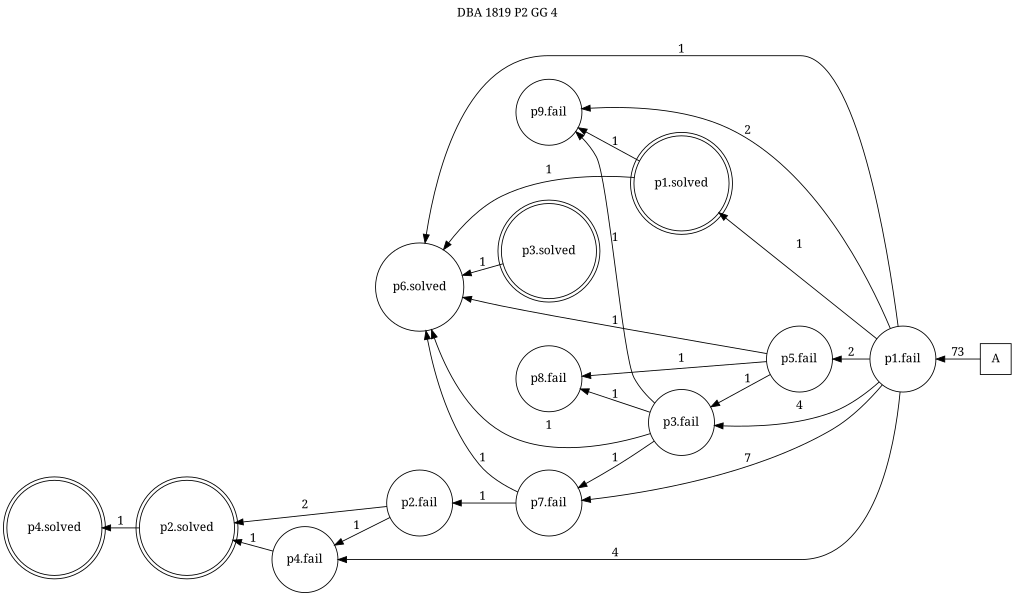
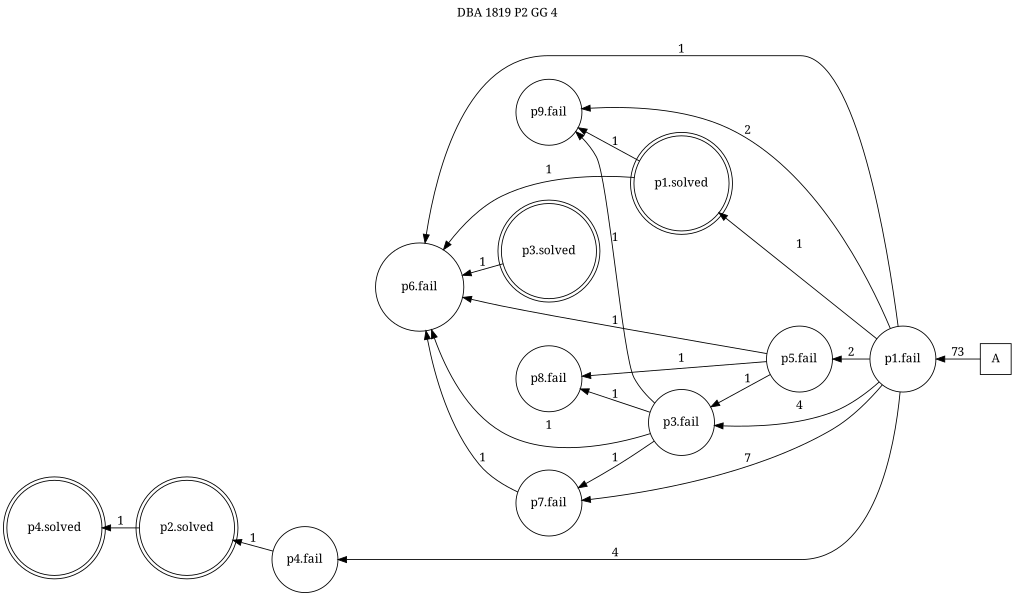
(420, 287) -> (420, 287)
(420, 503) -> none
